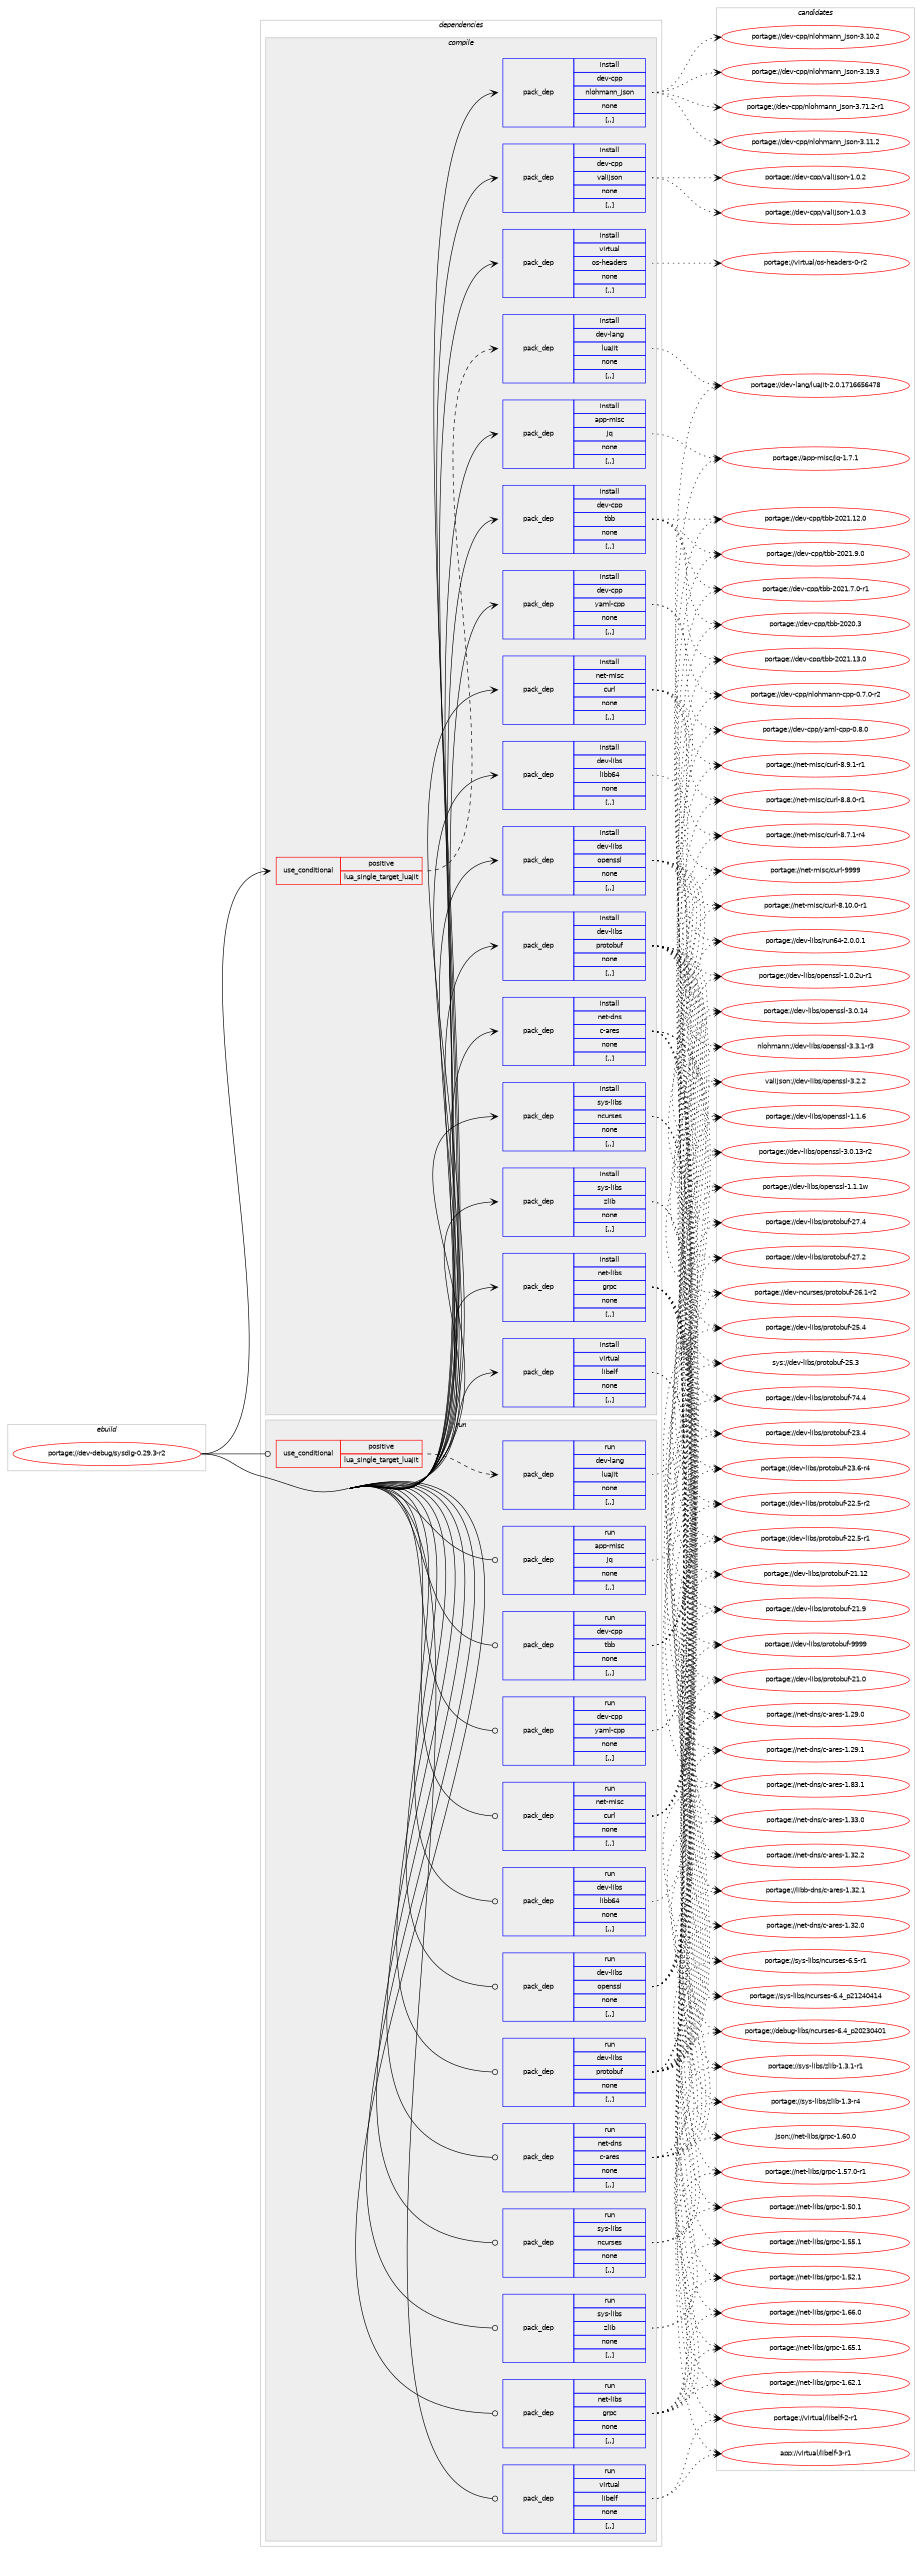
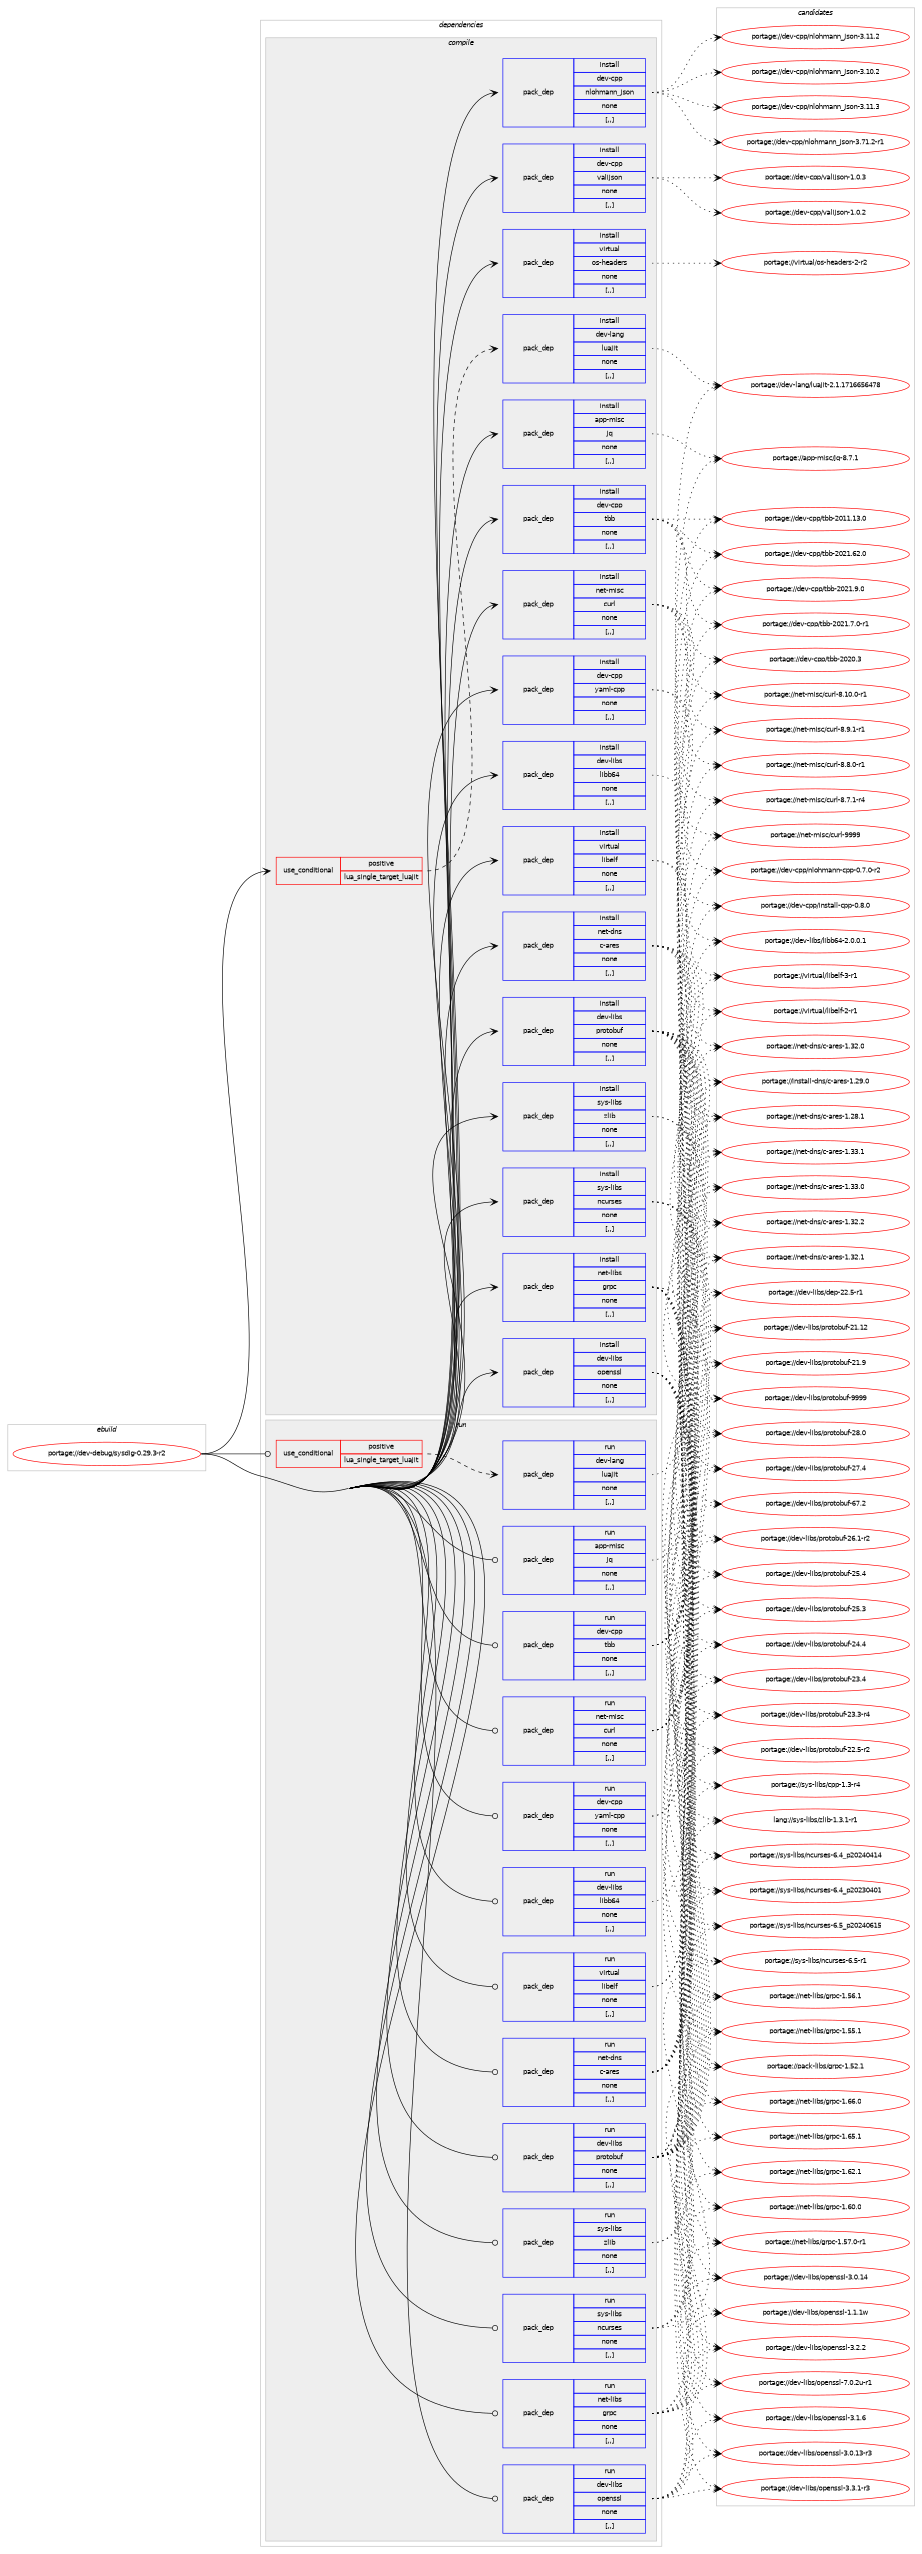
(816, 72) -> (816, 107)
(816, 263) -> (816, 263)
(816, 386) -> (816, 386)
(816, 459) -> (816, 459)
(816, 519) -> (816, 554)
(816, 660) -> (816, 519)
(816, 730) -> (816, 906)
(816, 941) -> (816, 941)
(816, 976) -> (816, 2383)
(816, 1047) -> (816, 2489)
(816, 1082) -> (816, 2348)
(816, 1117) -> (816, 2419)
(816, 1152) -> (816, 2454)
(816, 1258) -> (816, 1504)
(816, 1293) -> (816, 1539)
(816, 1363) -> (816, 1610)
(816, 1399) -> (816, 1645)
(816, 1469) -> (816, 1715)
(816, 1539) -> (816, 1293)
(816, 1680) -> (816, 1434)
(816, 1715) -> (816, 1082)
(816, 1750) -> (816, 1117)
(816, 1785) -> (816, 1152)
(816, 1891) -> (816, 1258)
none -> (816, 1926)
(816, 1997) -> (816, 1856)
(816, 2032) -> (816, 1891)
(816, 2067) -> (816, 1821)
(816, 2102) -> (816, 1785)
(816, 2137) -> (816, 2208)
(816, 2208) -> (816, 1997)
(816, 2278) -> (816, 2067)
(816, 2454) -> (816, 976)
